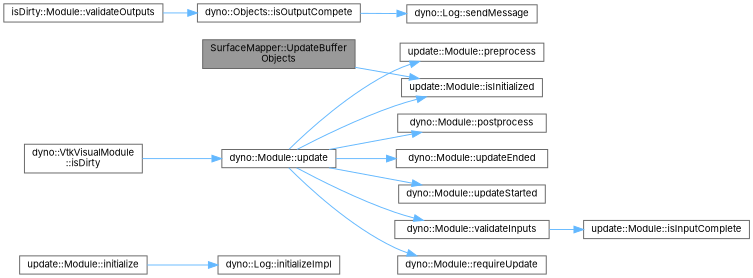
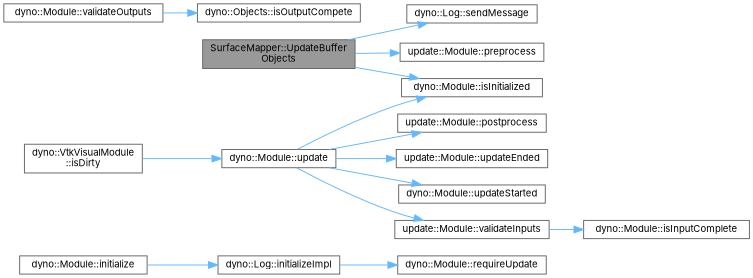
(83, 13) -> (83, 13)
(379, 13) -> (383, 32)
(472, 88) -> (472, 88)
(346, 101) -> (373, 53)
(472, 123) -> (472, 123)
(472, 159) -> (472, 159)
(344, 216) -> (364, 265)
(472, 230) -> (472, 230)
(667, 230) -> (667, 230)
(83, 265) -> (83, 265)
